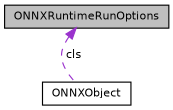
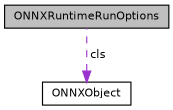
(62, 61) -> (87, 49)
